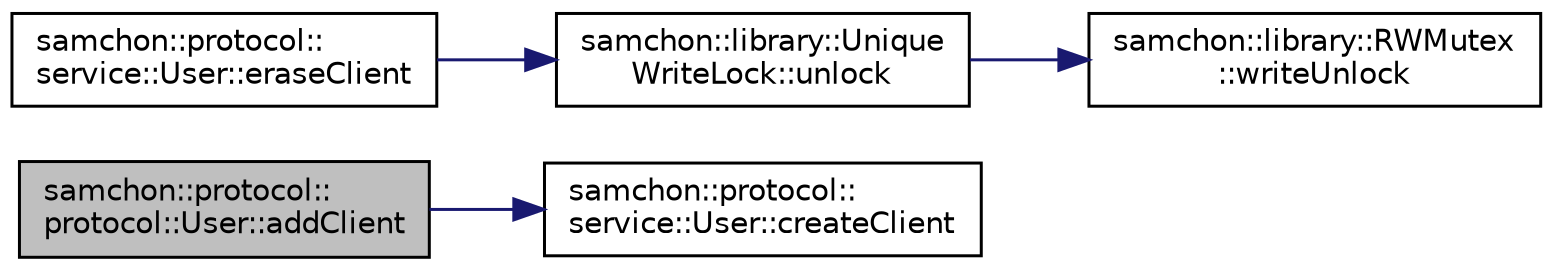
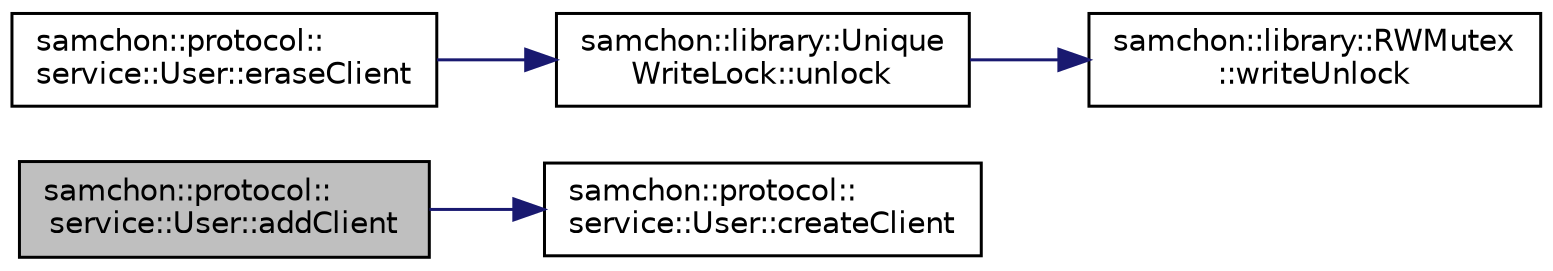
(224, 209) -> (224, 209)
